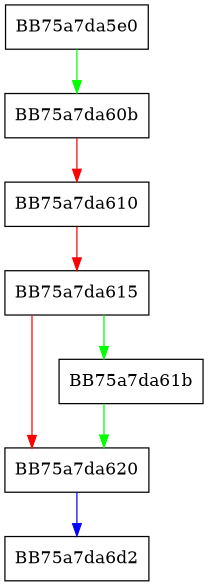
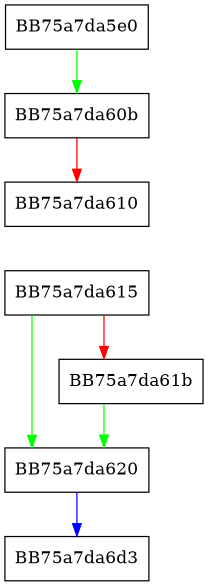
(77, 242) -> none
(104, 331) -> (104, 331)
(32, 375) -> (32, 375)
(77, 559) -> (77, 559)
